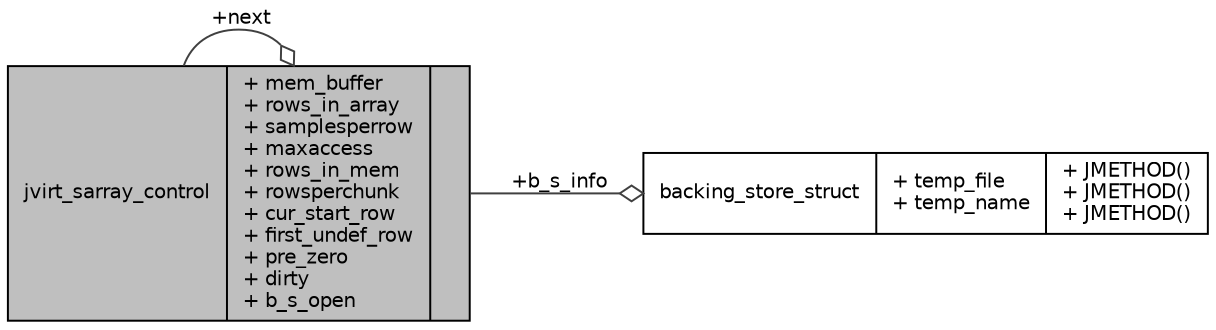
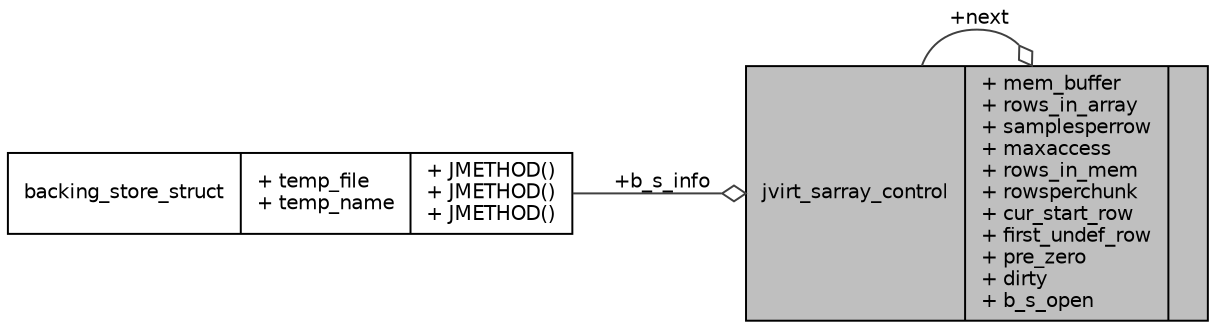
(545, 193) -> (647, 193)
